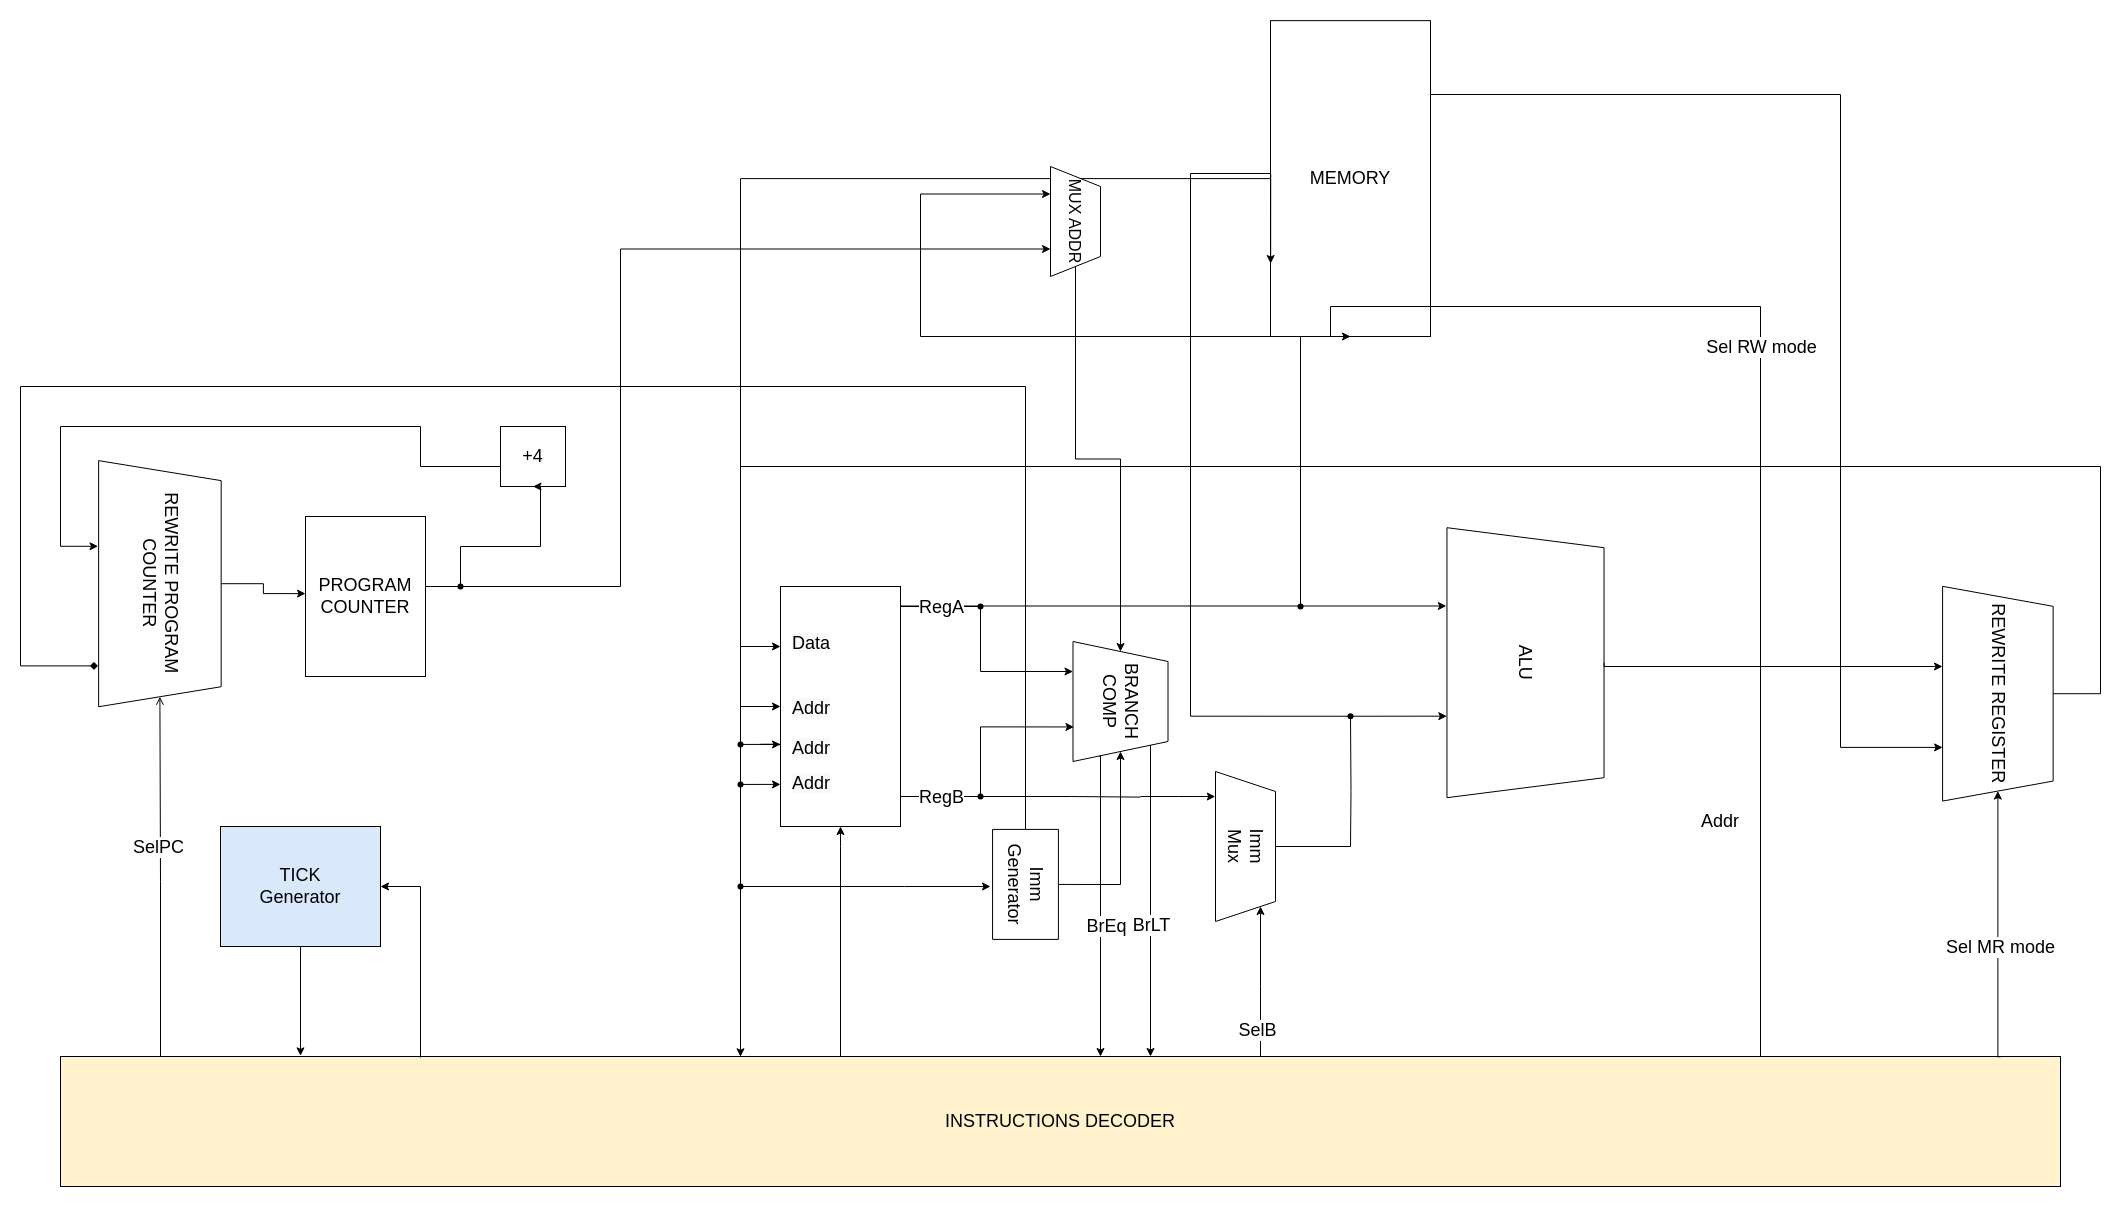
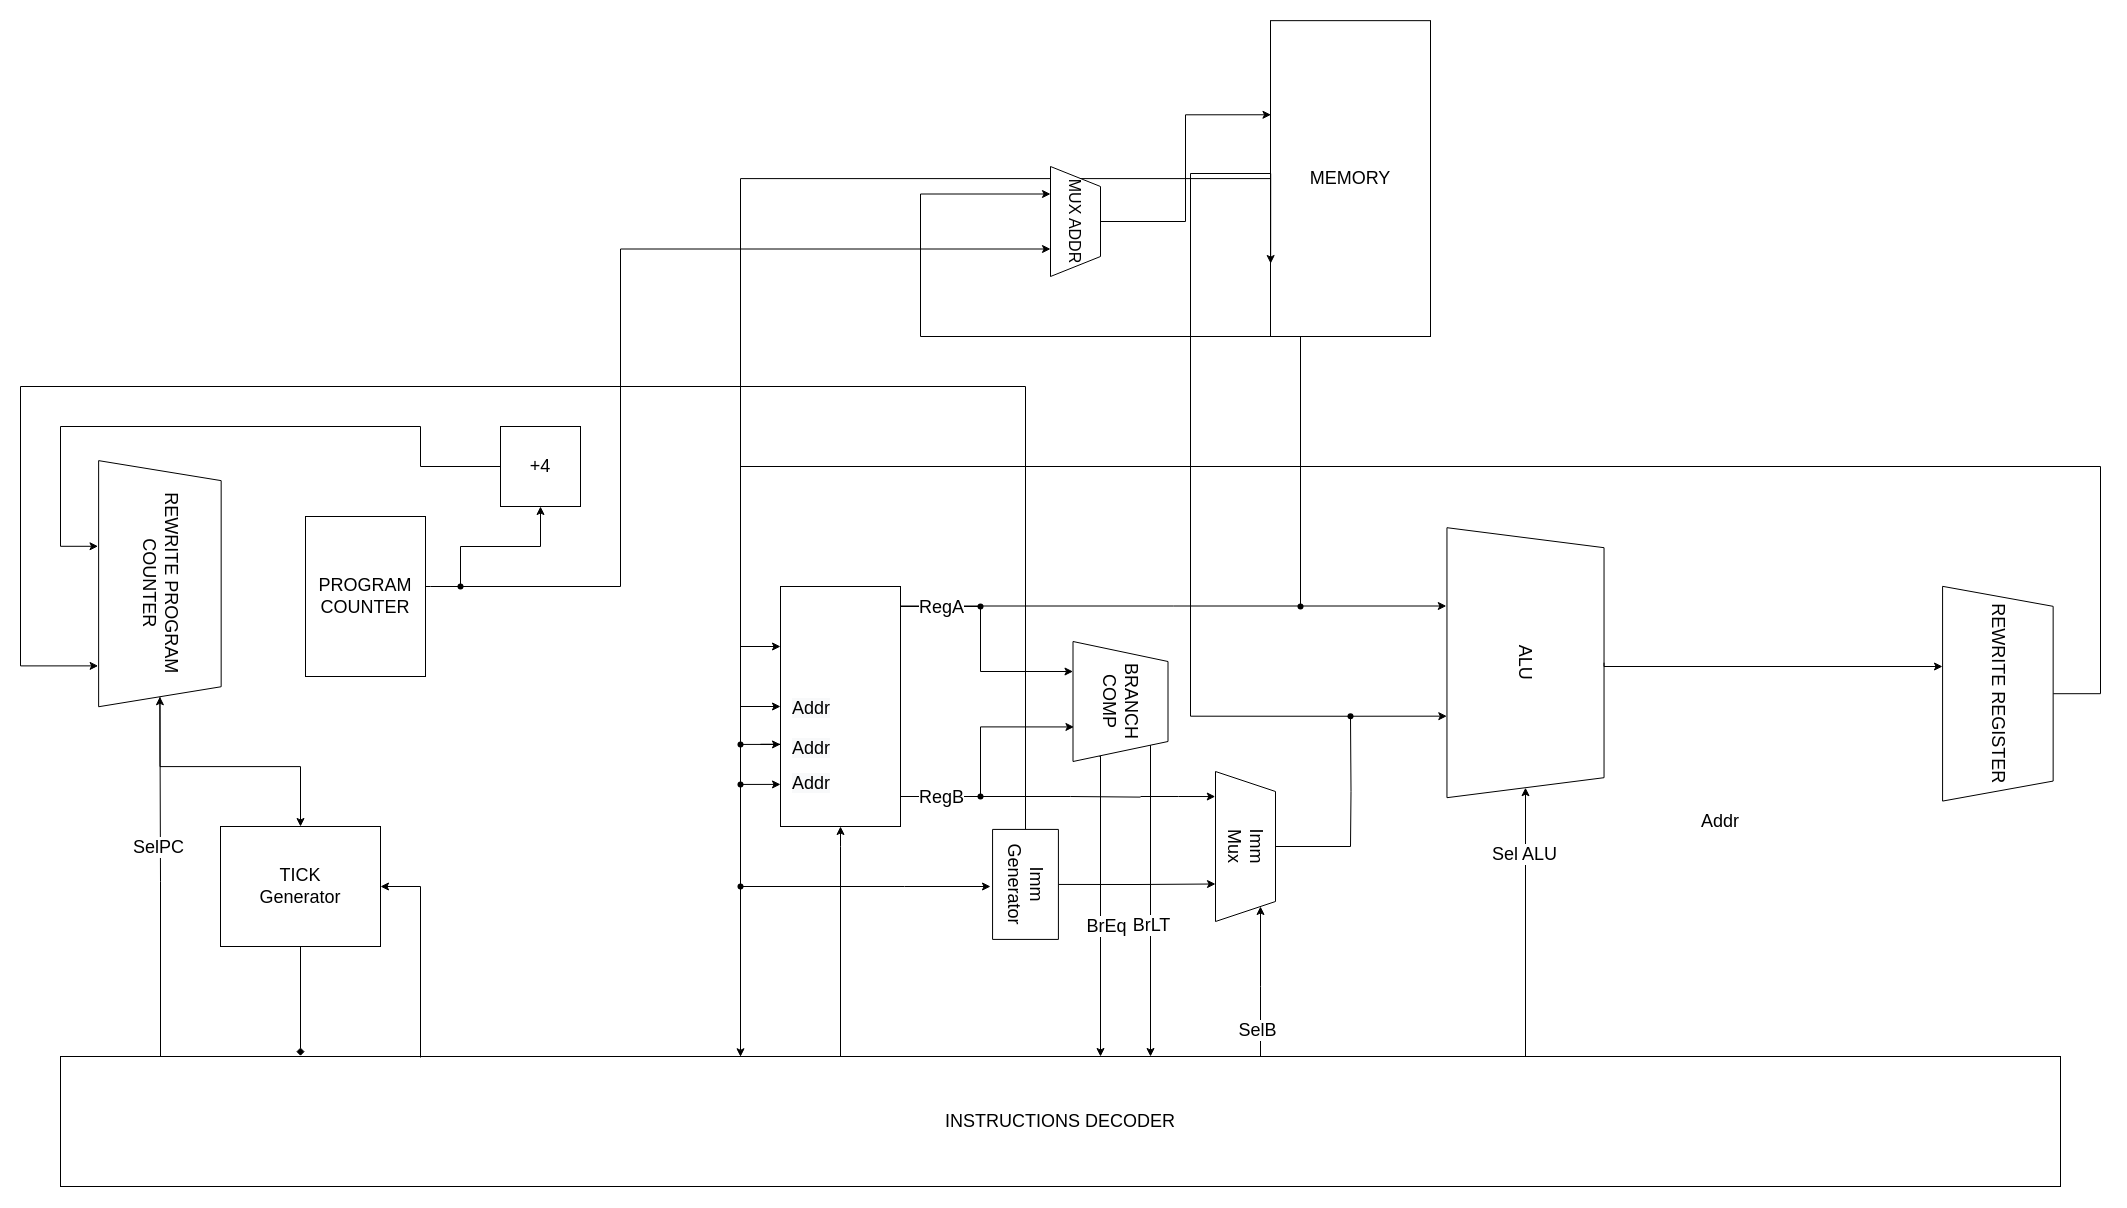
(1841, 263) -> none
(1761, 452) -> none
(533, 457) -> (541, 467)
(1095, 459) -> (1186, 171)
(263, 585) -> (257, 767)
(826, 652) -> none
(89, 666) -> (90, 666)
(160, 768) -> (160, 768)
(1121, 822) -> (1163, 884)
(301, 887) -> (301, 887)
none -> (1526, 926)
(1998, 928) -> none
(301, 1047) -> (301, 1047)
(1061, 1122) -> (1061, 1122)
